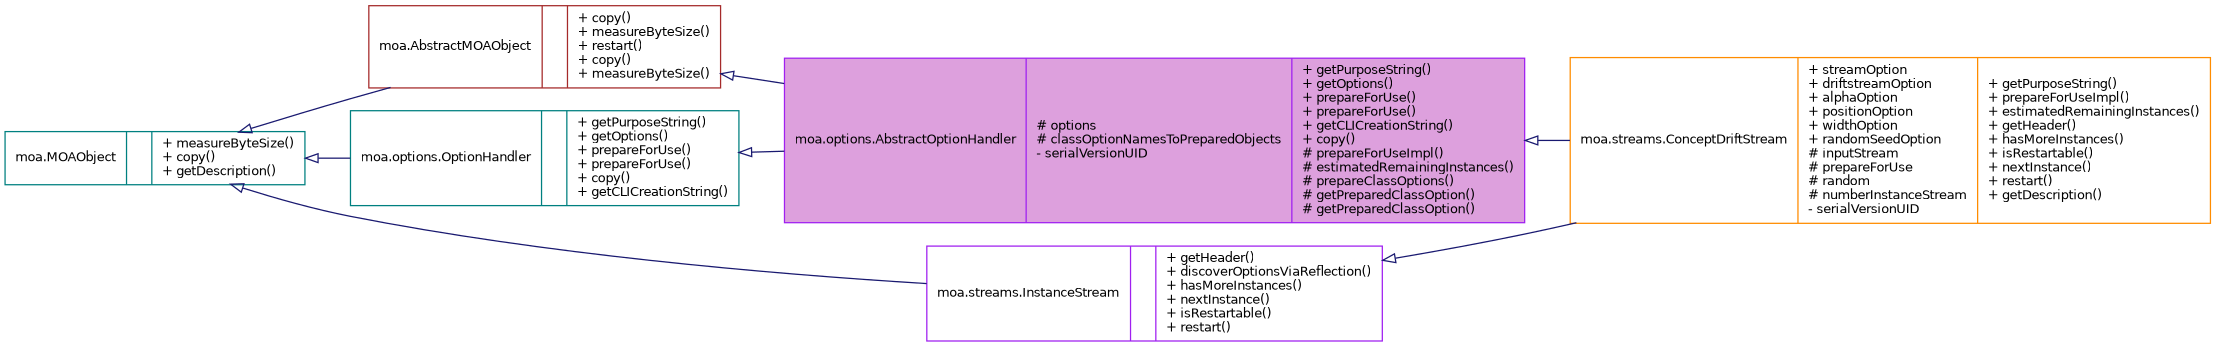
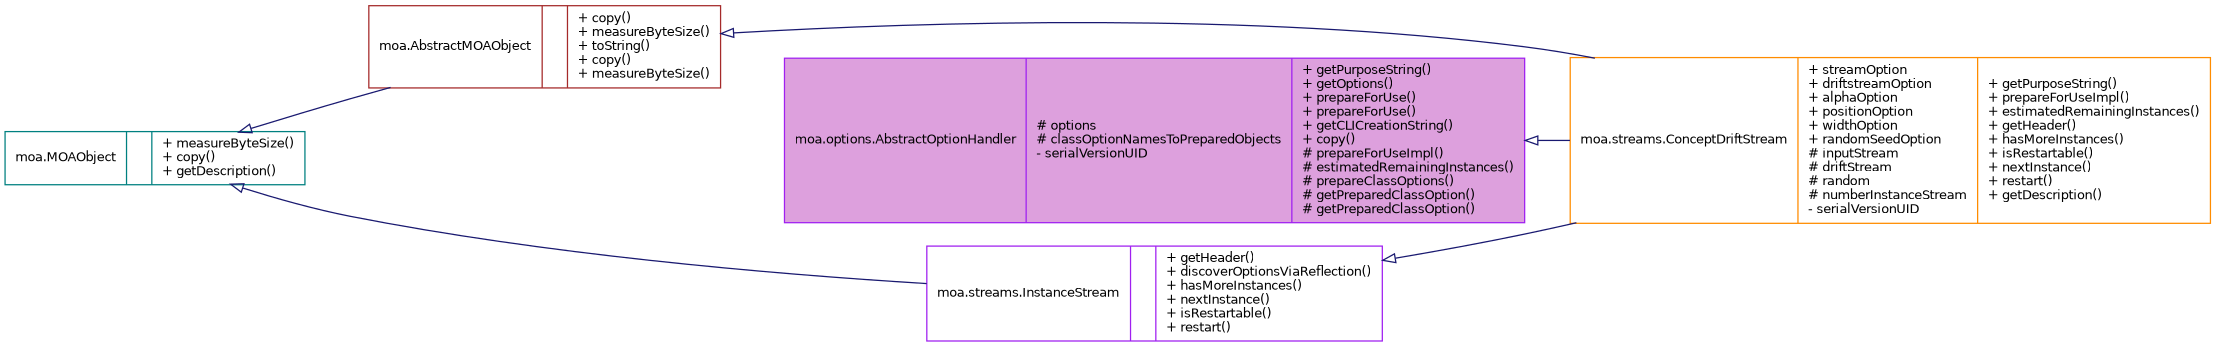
(610, 46) -> (614, 46)
(759, 80) -> (1165, 24)
(545, 158) -> none
(1861, 168) -> (1850, 168)
